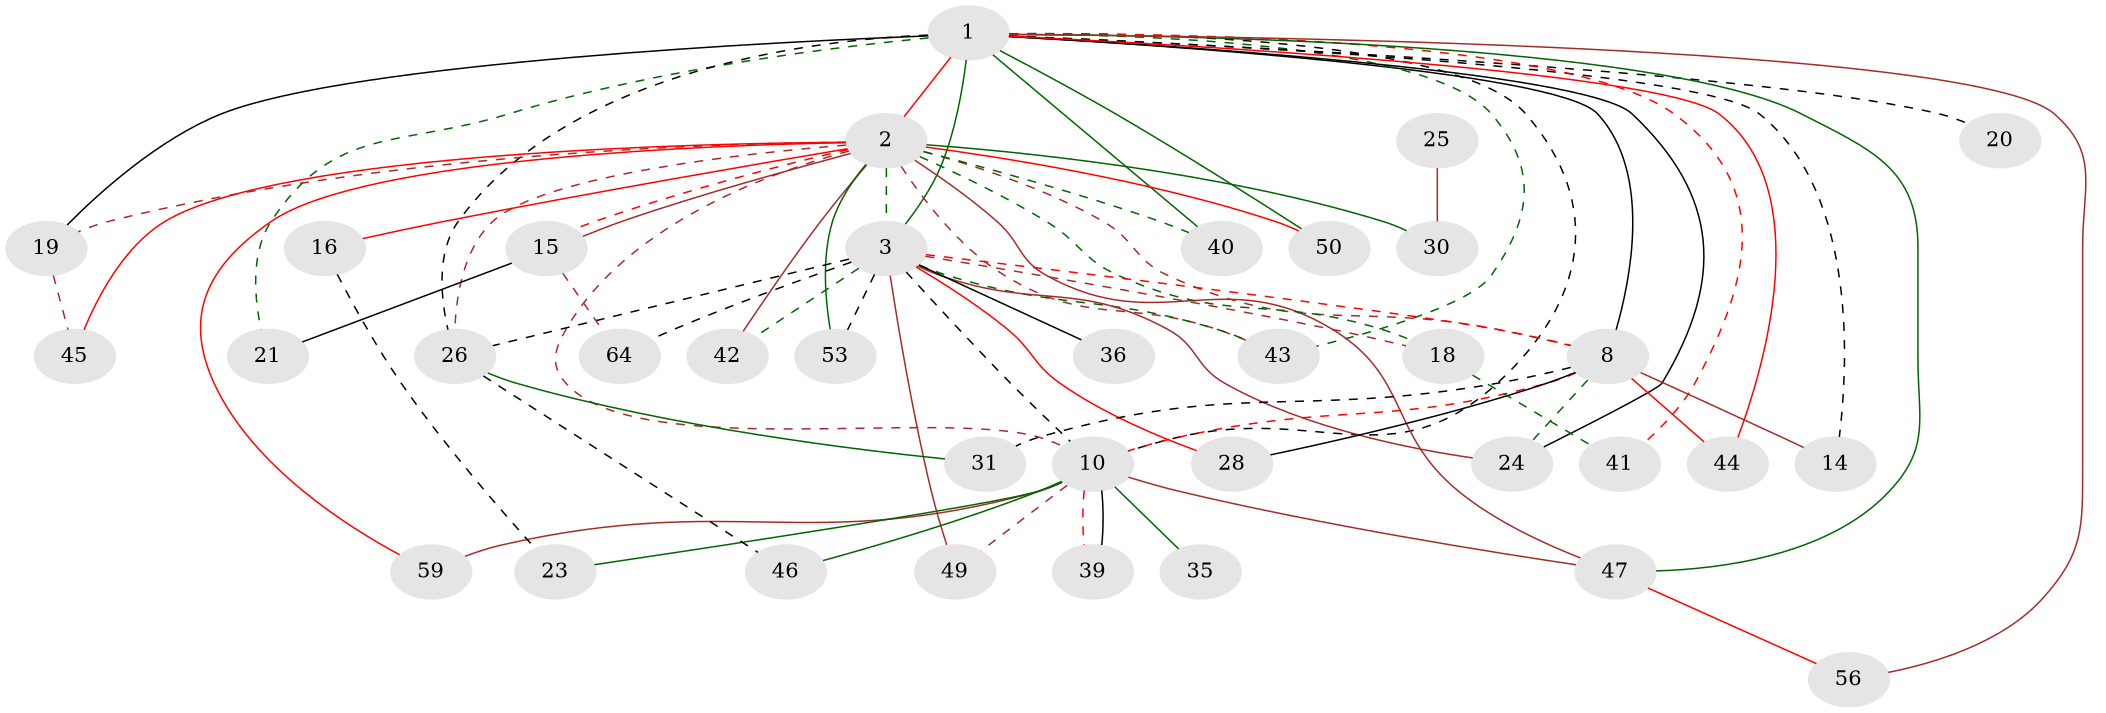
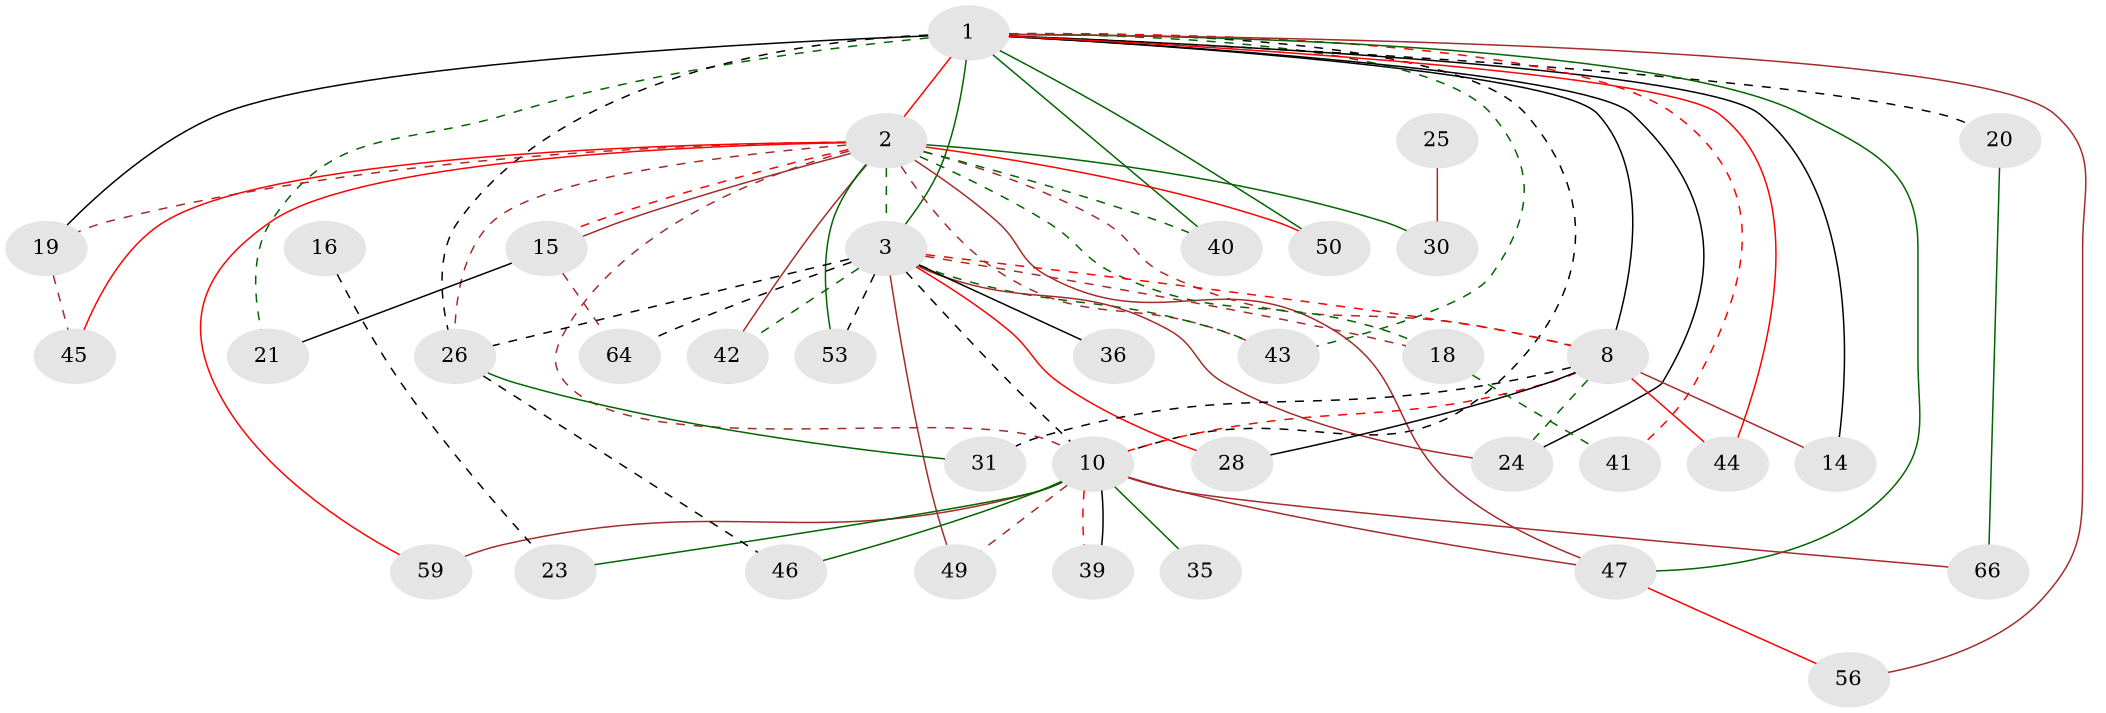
(1696, 93) -> (1696, 93)
(604, 191) -> none
none -> (1988, 572)
